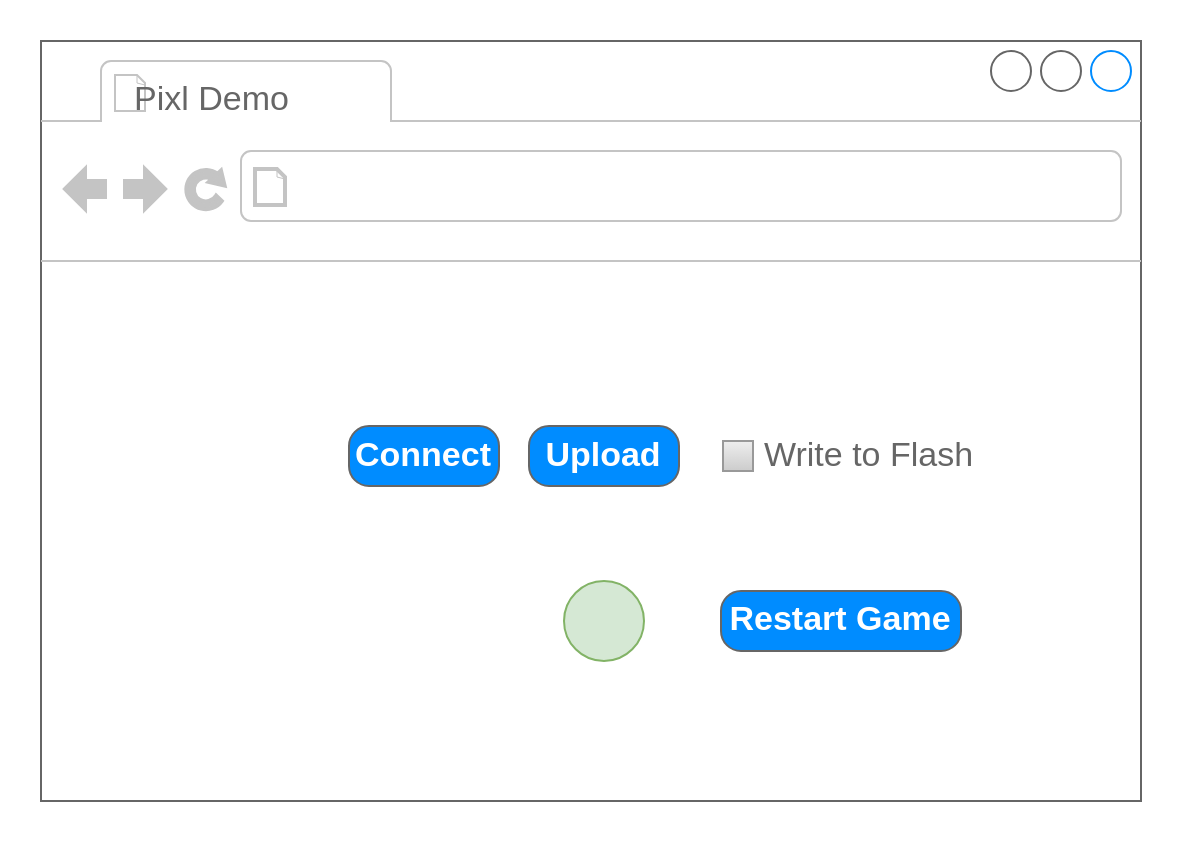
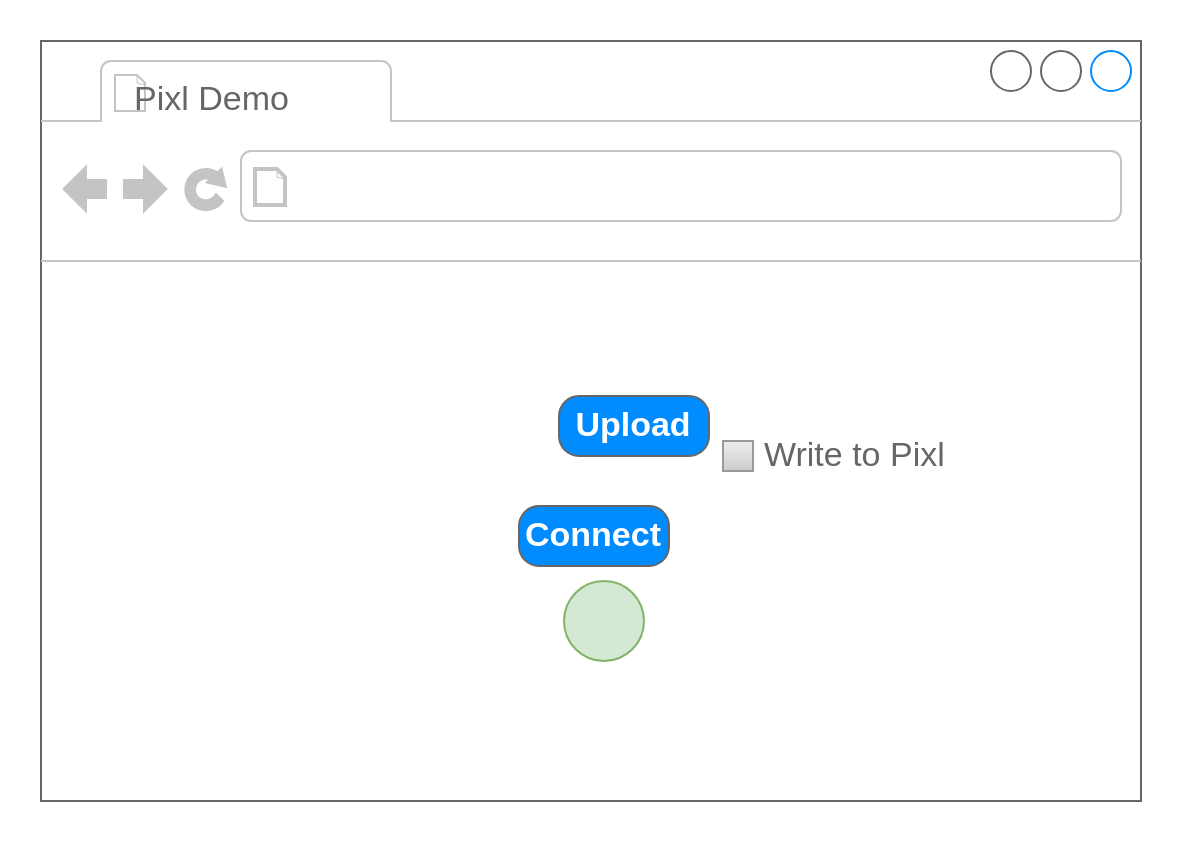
(424, 456) -> (594, 536)
(604, 456) -> (634, 426)
(881, 457) -> (867, 457)
(841, 621) -> none
